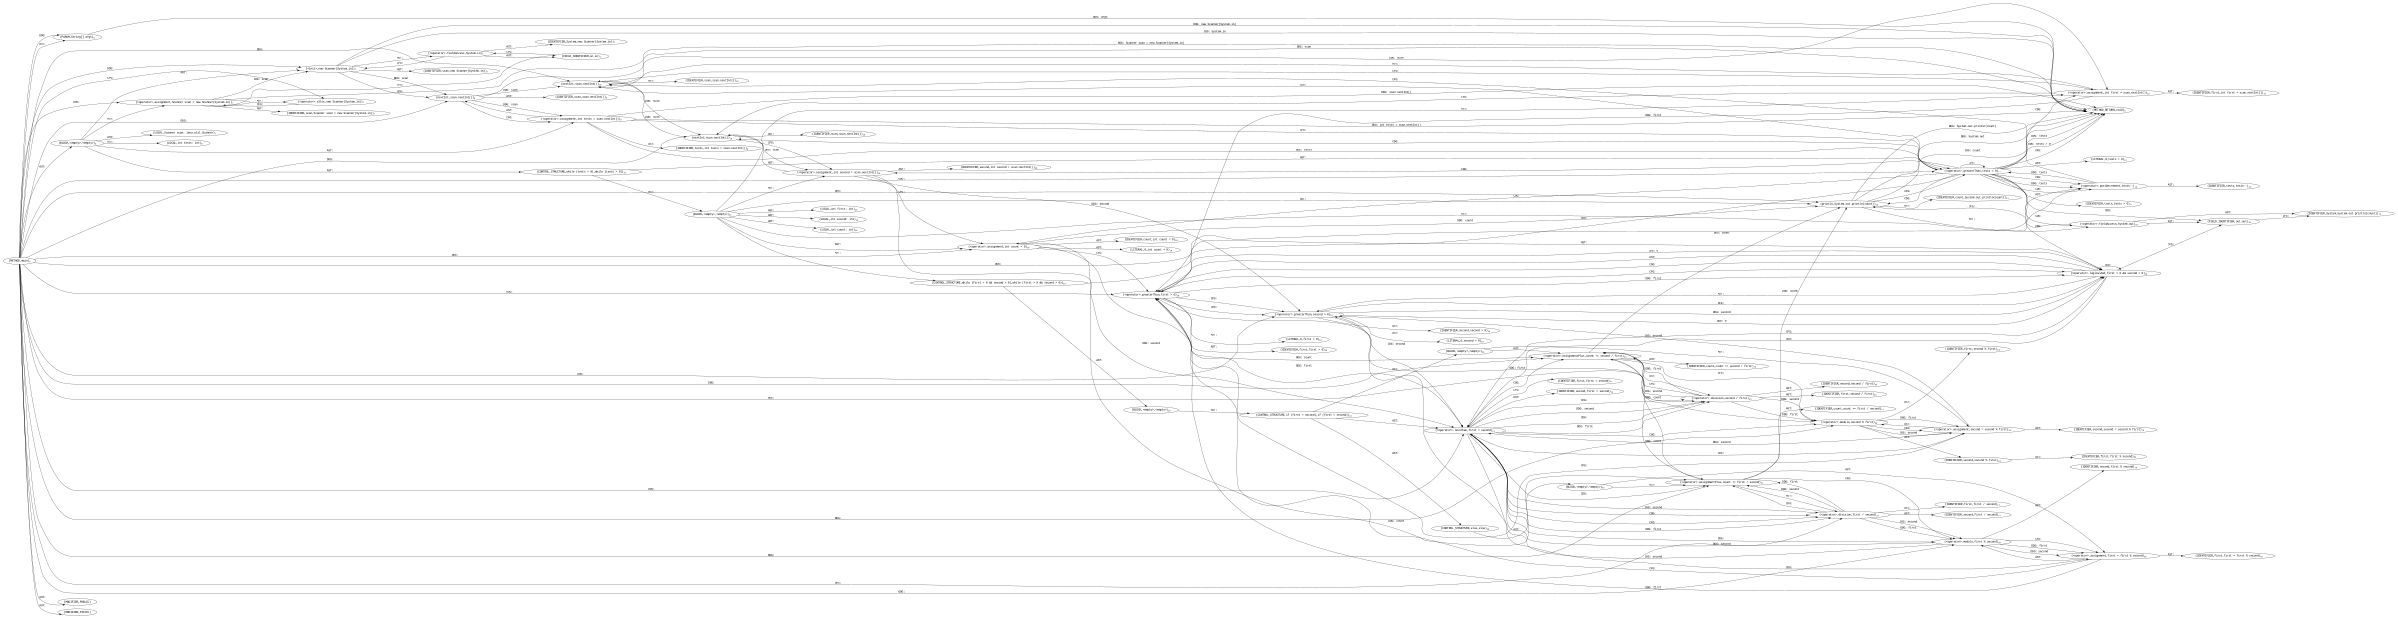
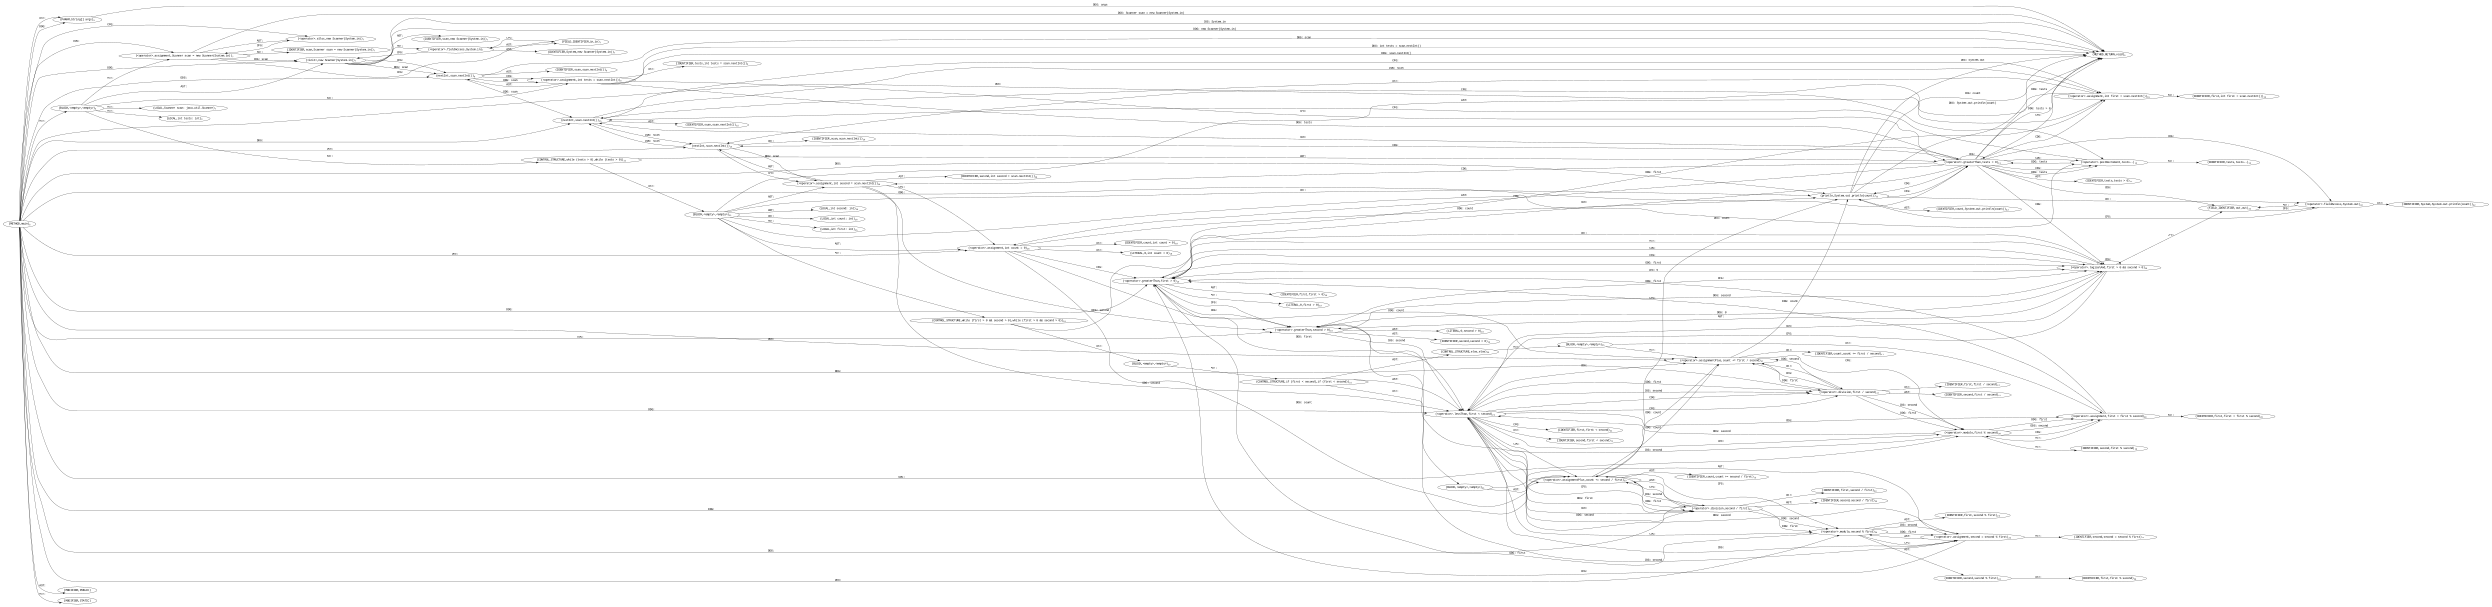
(2109, 160) -> none
(2281, 218) -> (2284, 210)
